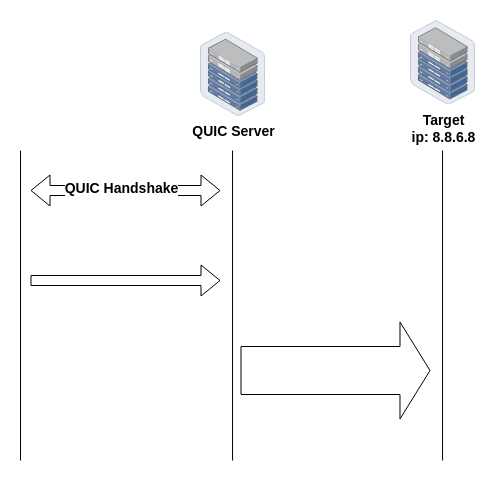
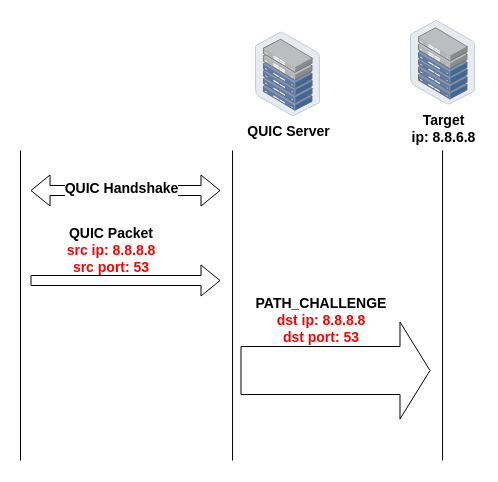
(233, 74) -> (288, 74)
none -> (111, 251)
none -> (321, 321)
